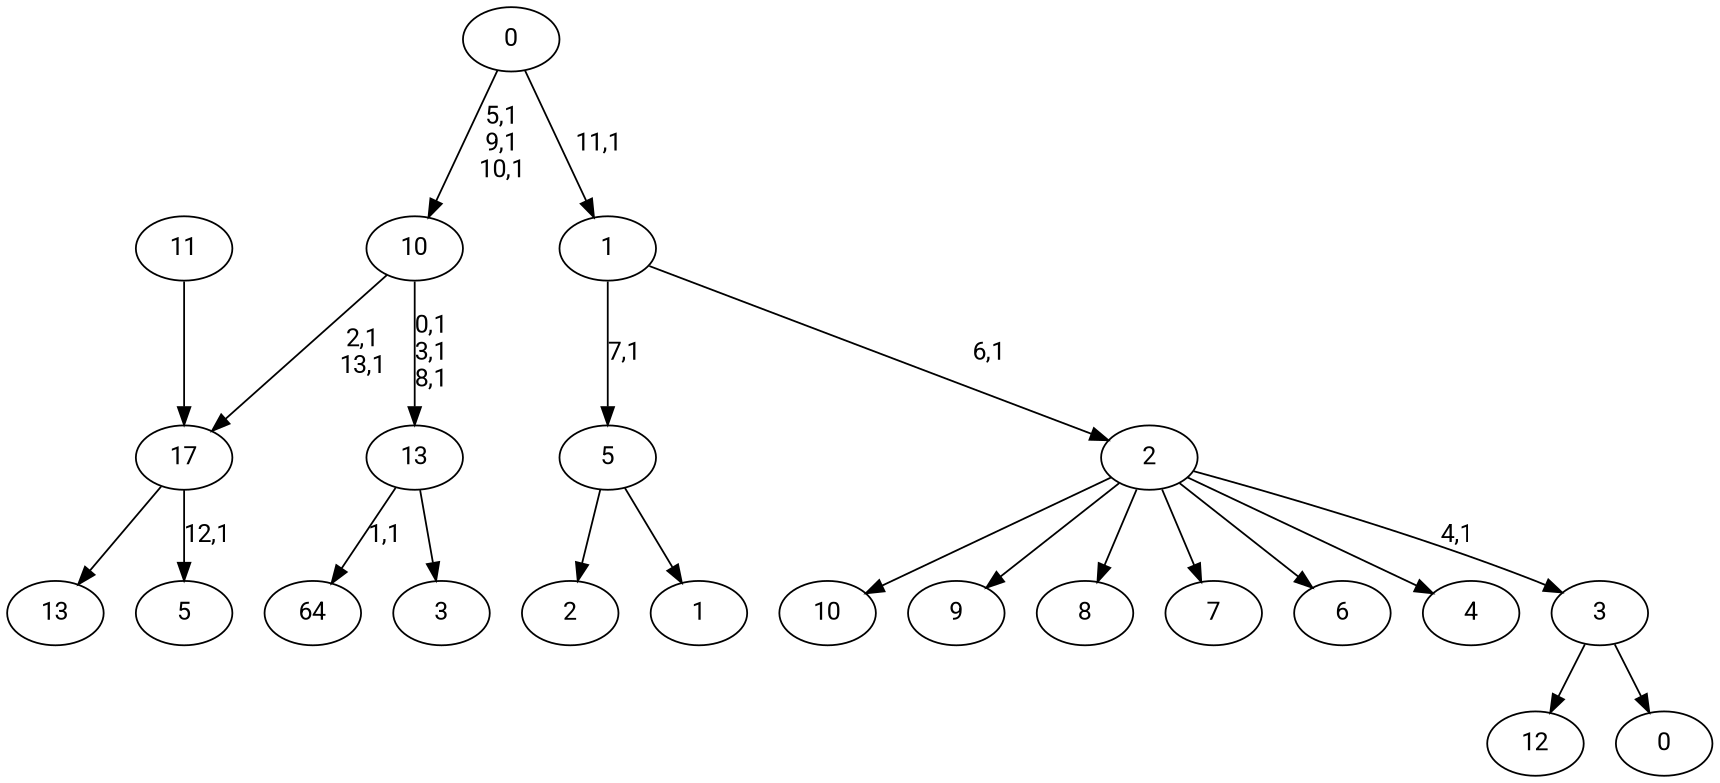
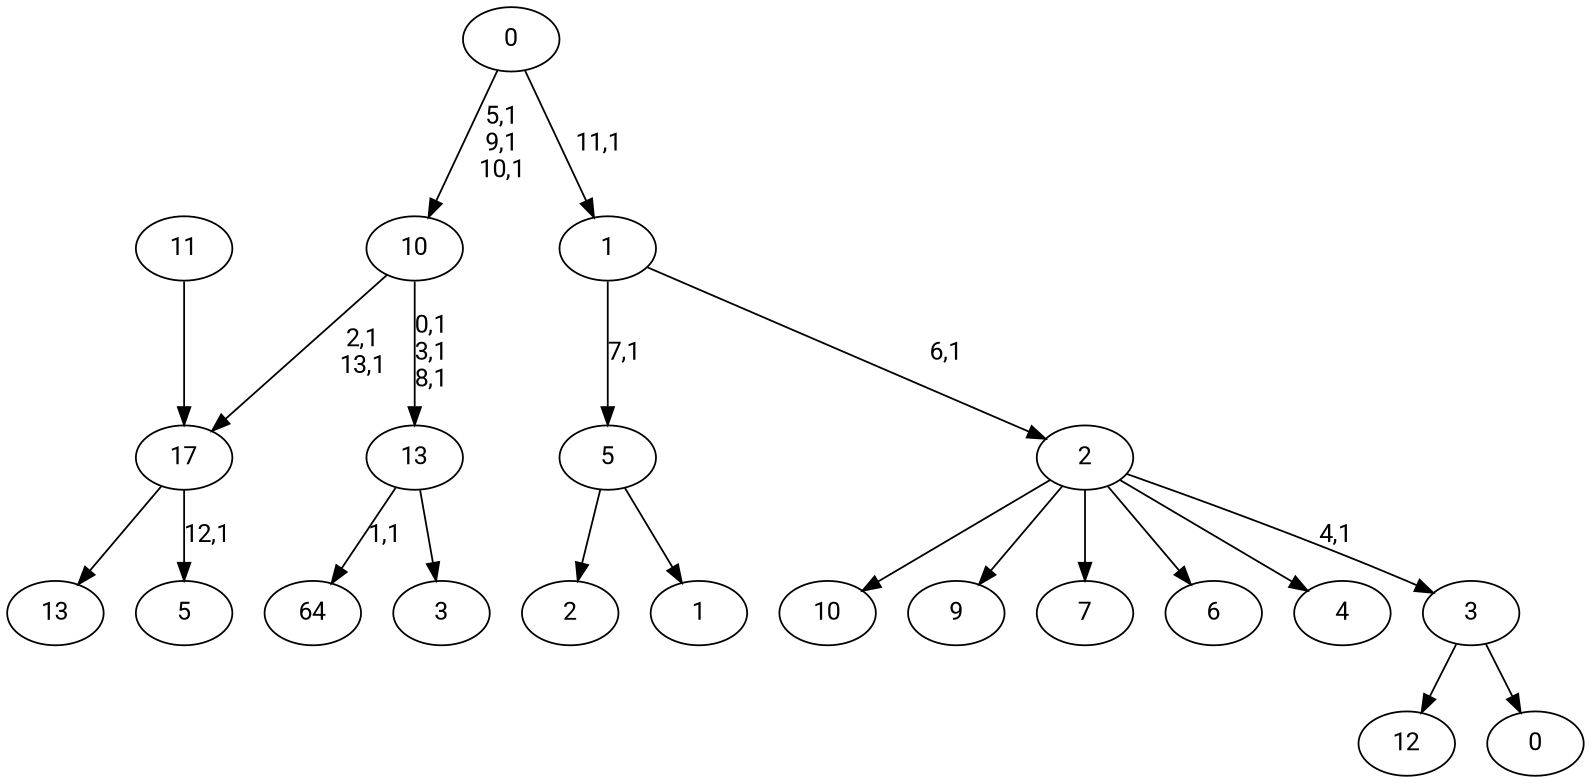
(1085, 613) -> none
